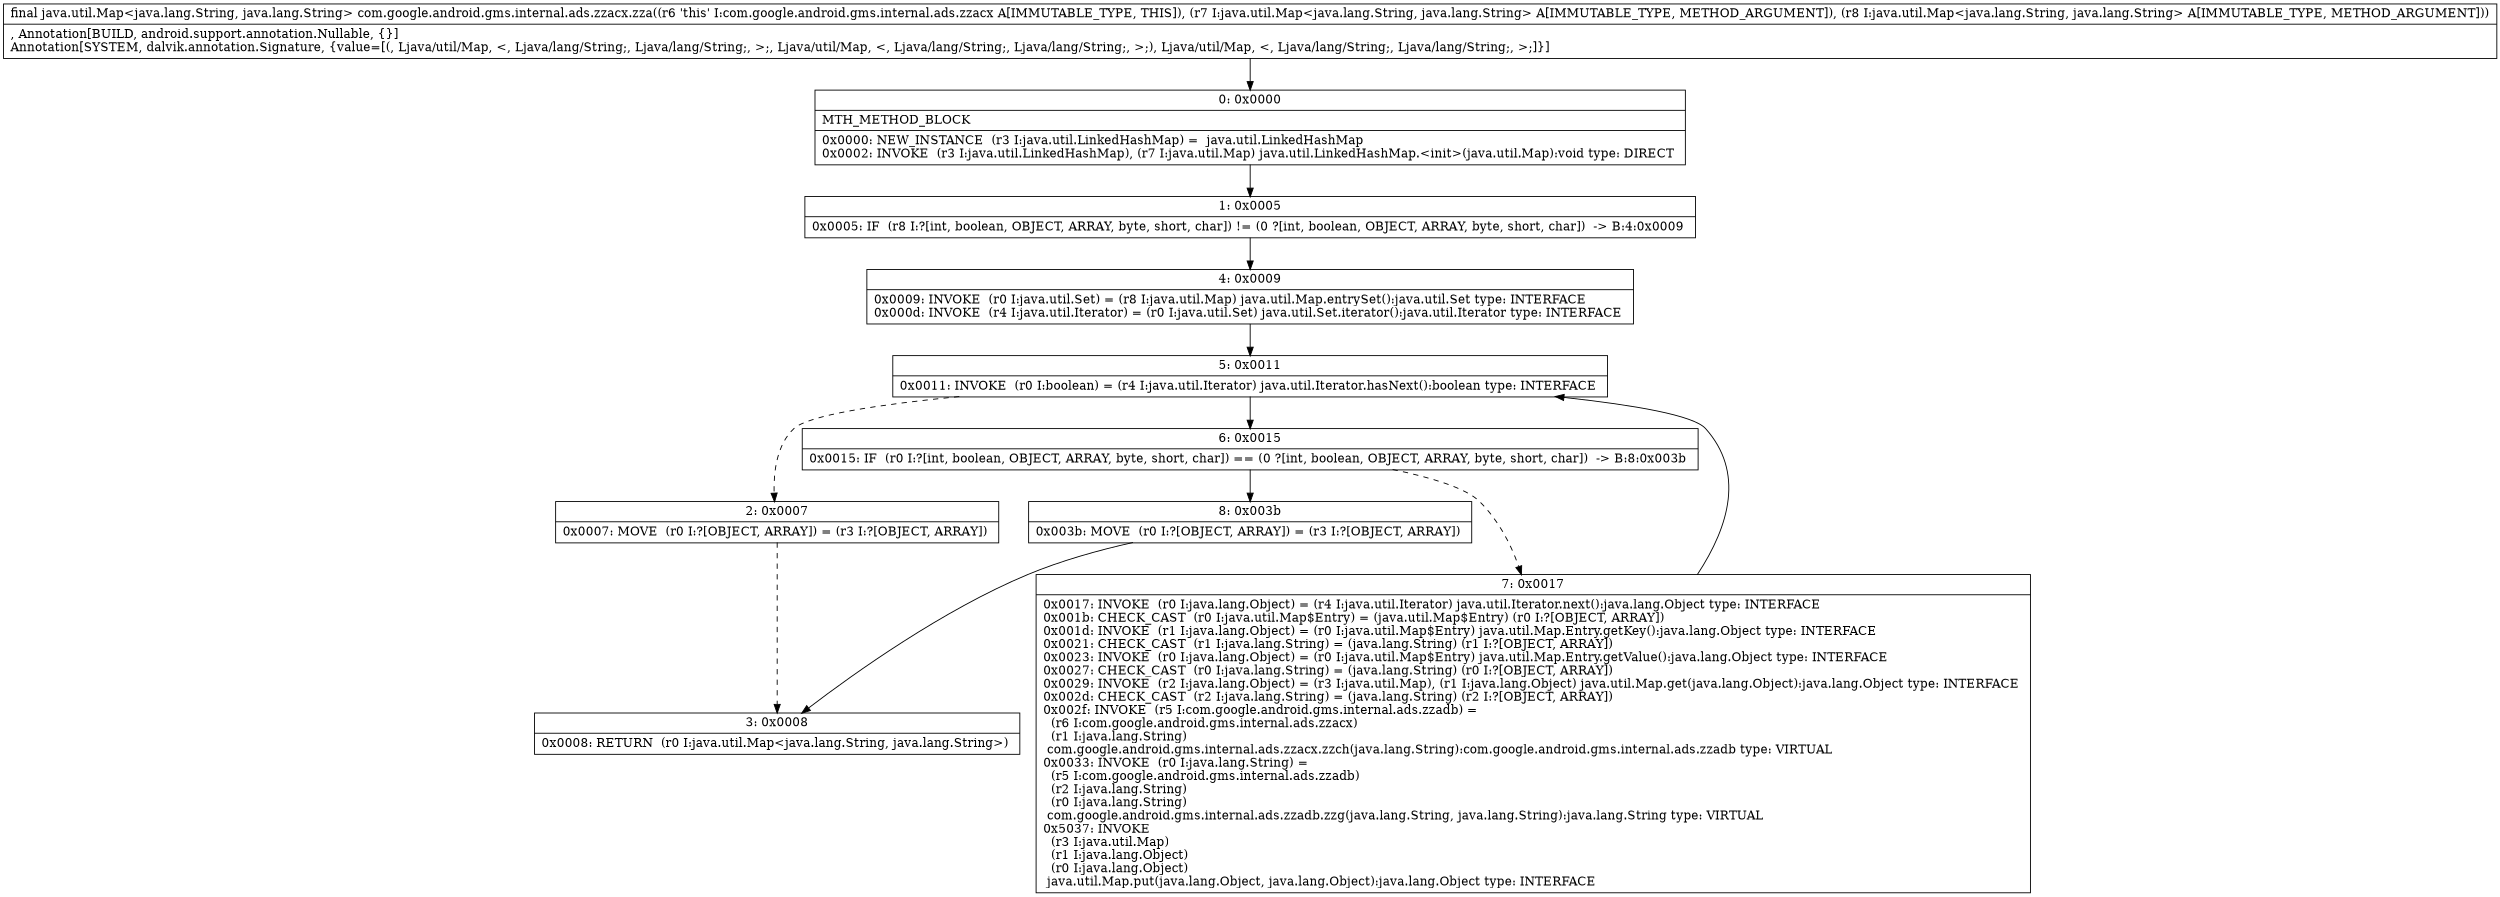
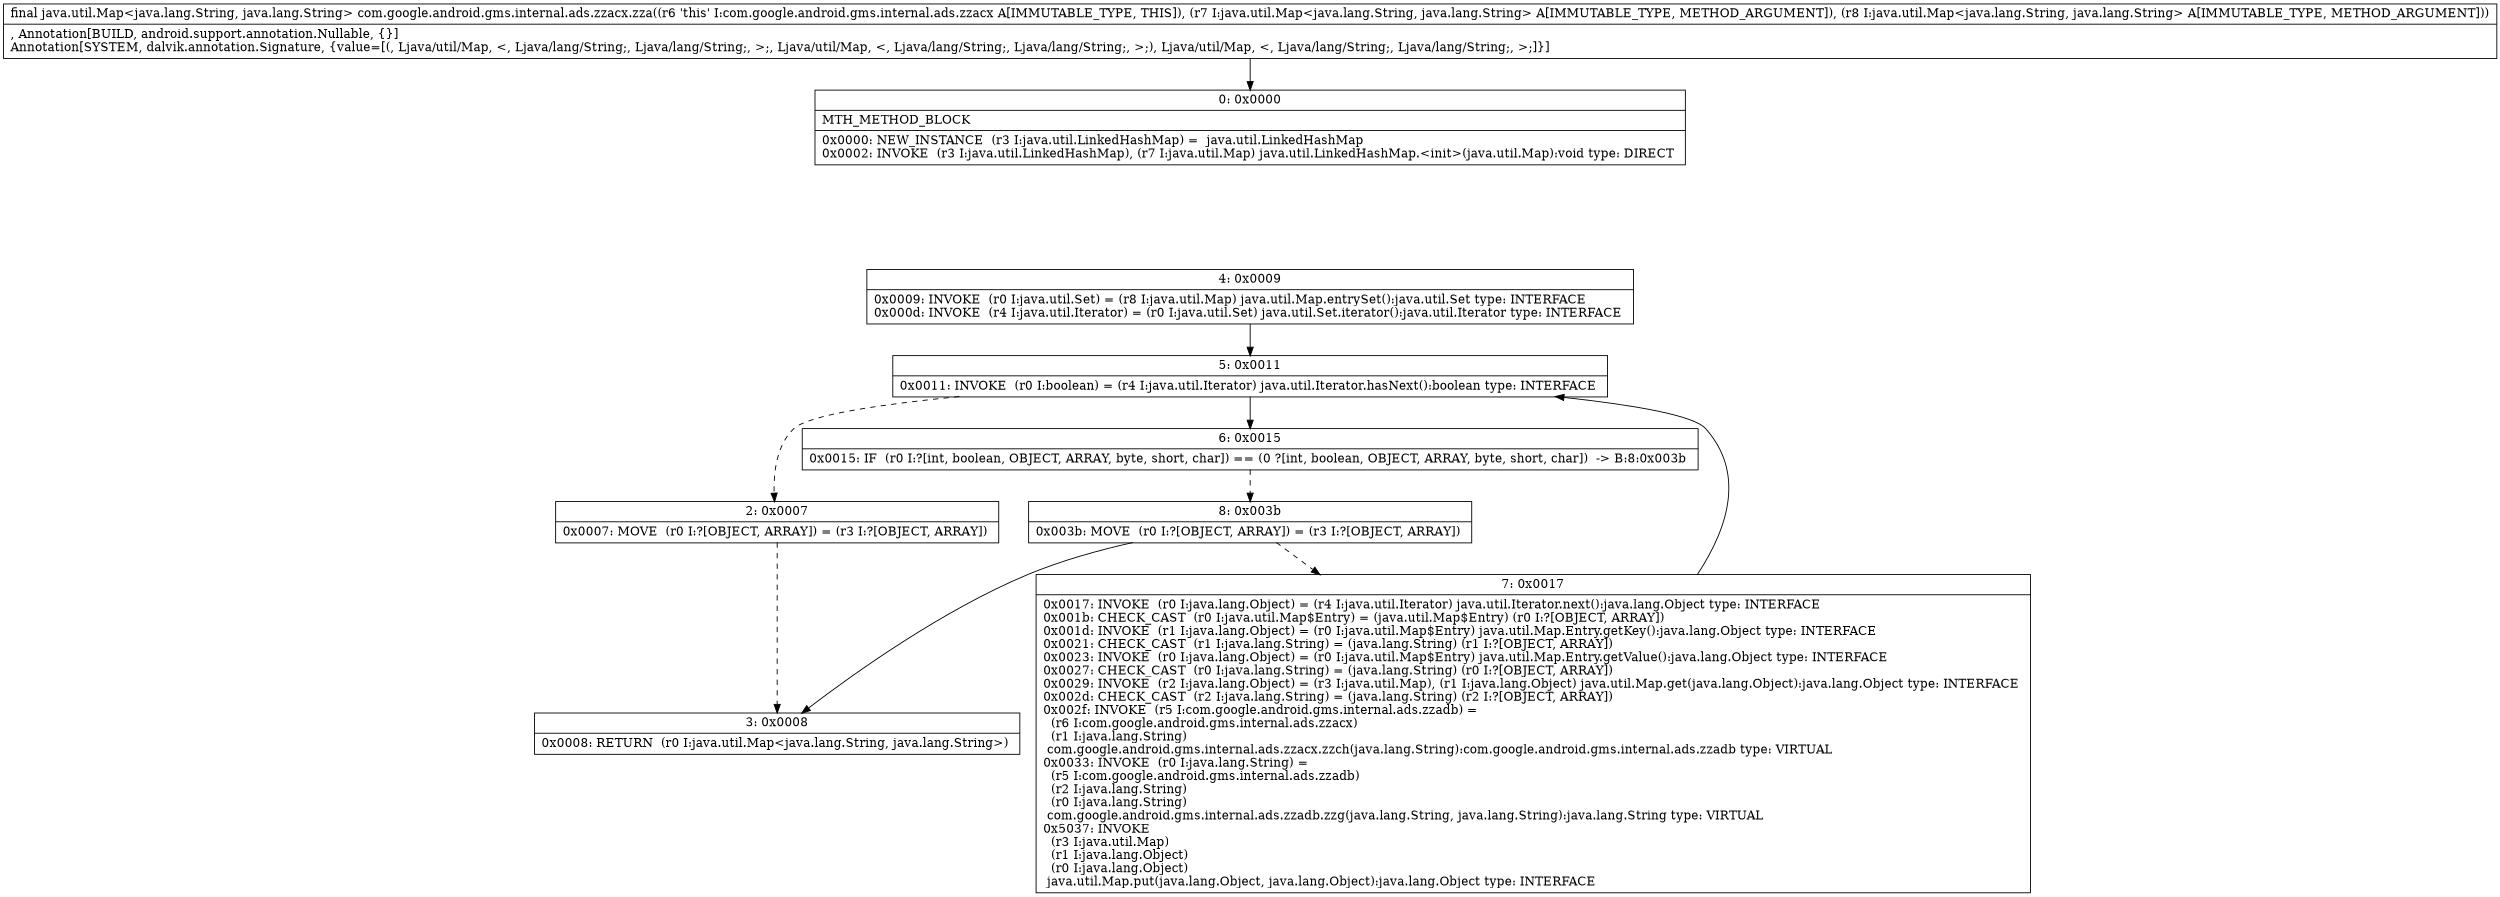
(1250, 217) -> none
(1250, 481) -> (1250, 481)
(1473, 496) -> (1294, 556)
